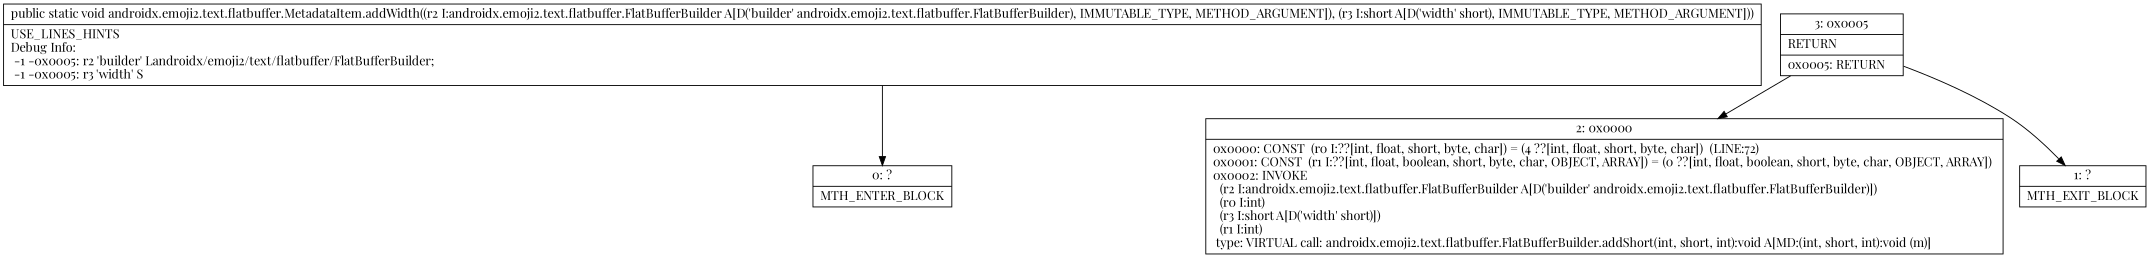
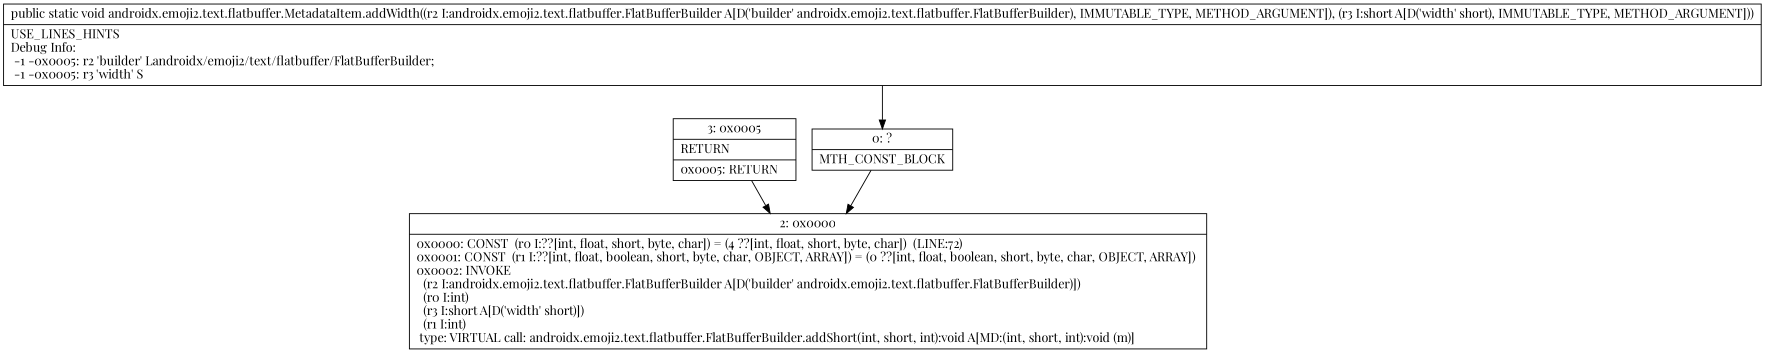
(2083, 186) -> none
none -> (861, 188)
(882, 196) -> (882, 159)
